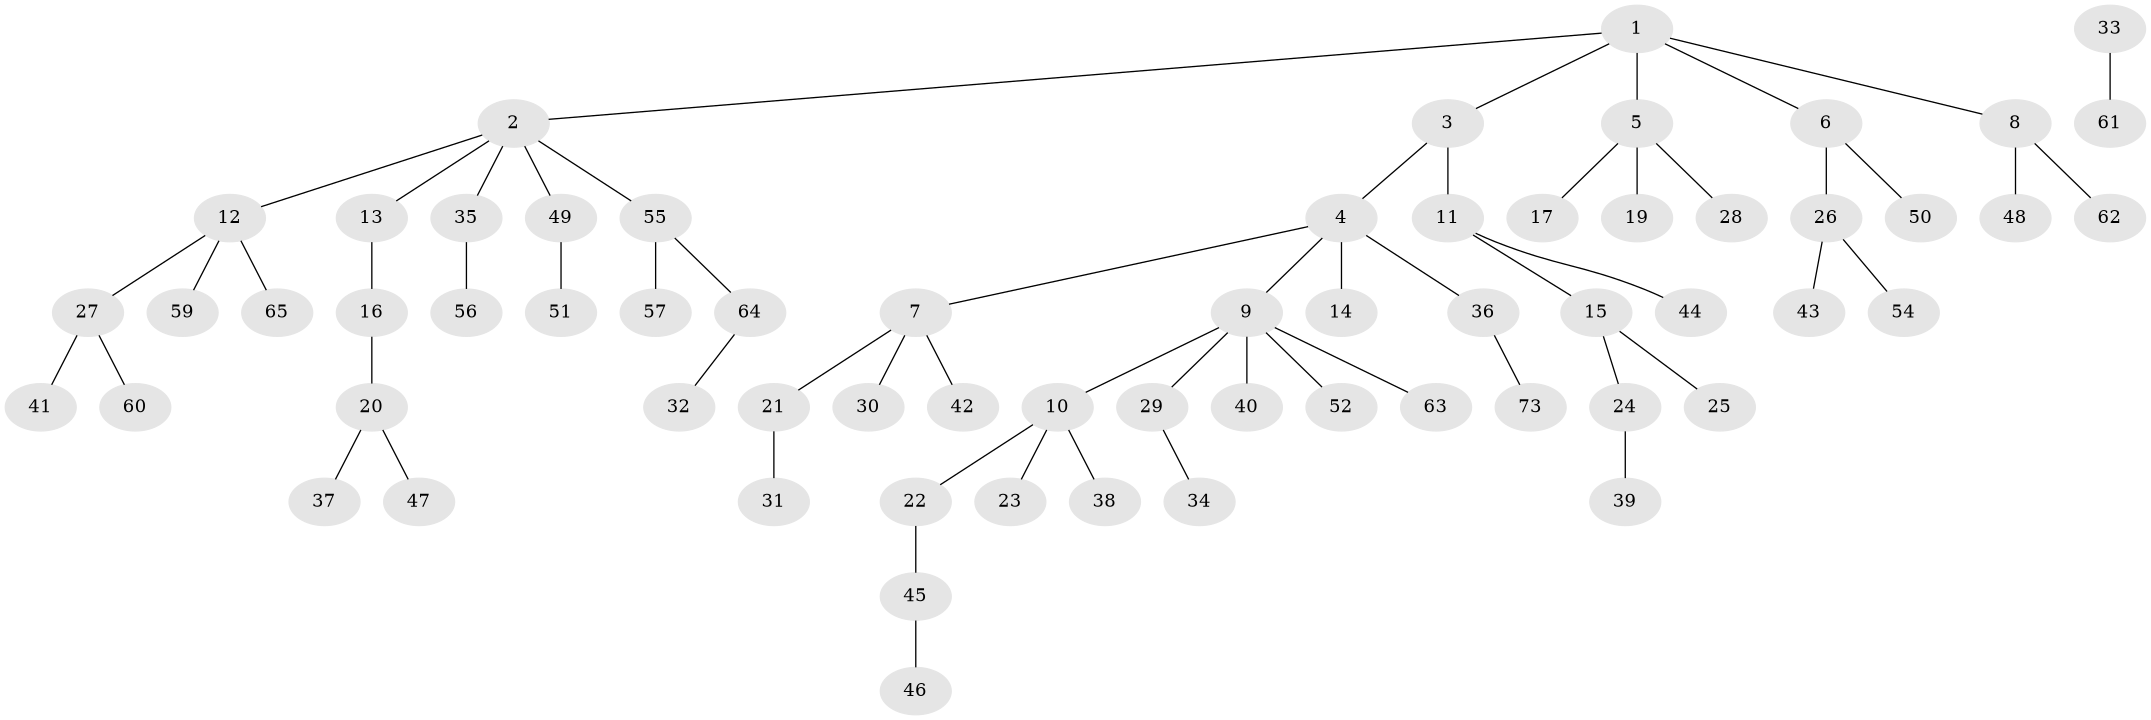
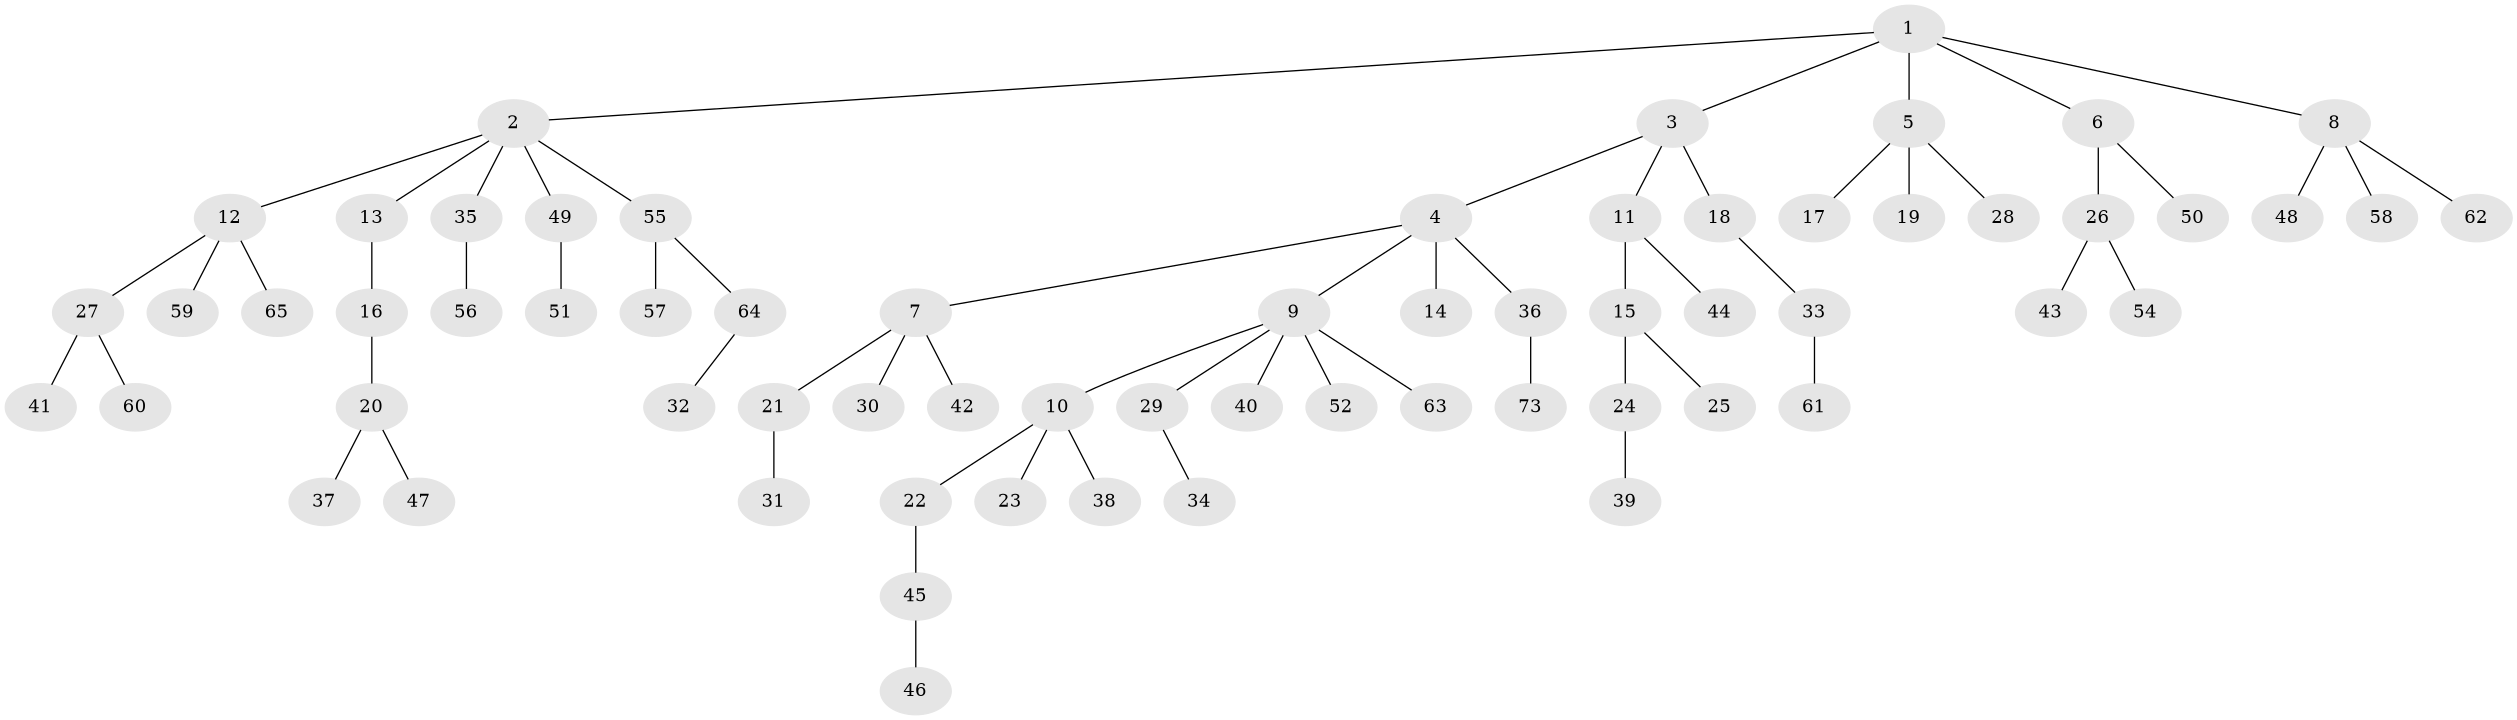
none -> (1720, 218)
none -> (2382, 218)
